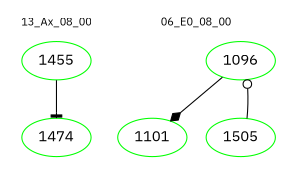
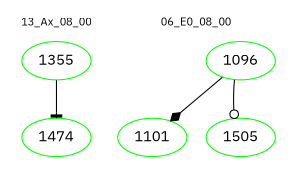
(56, 61) -> (56, 61)
(248, 104) -> (234, 95)
